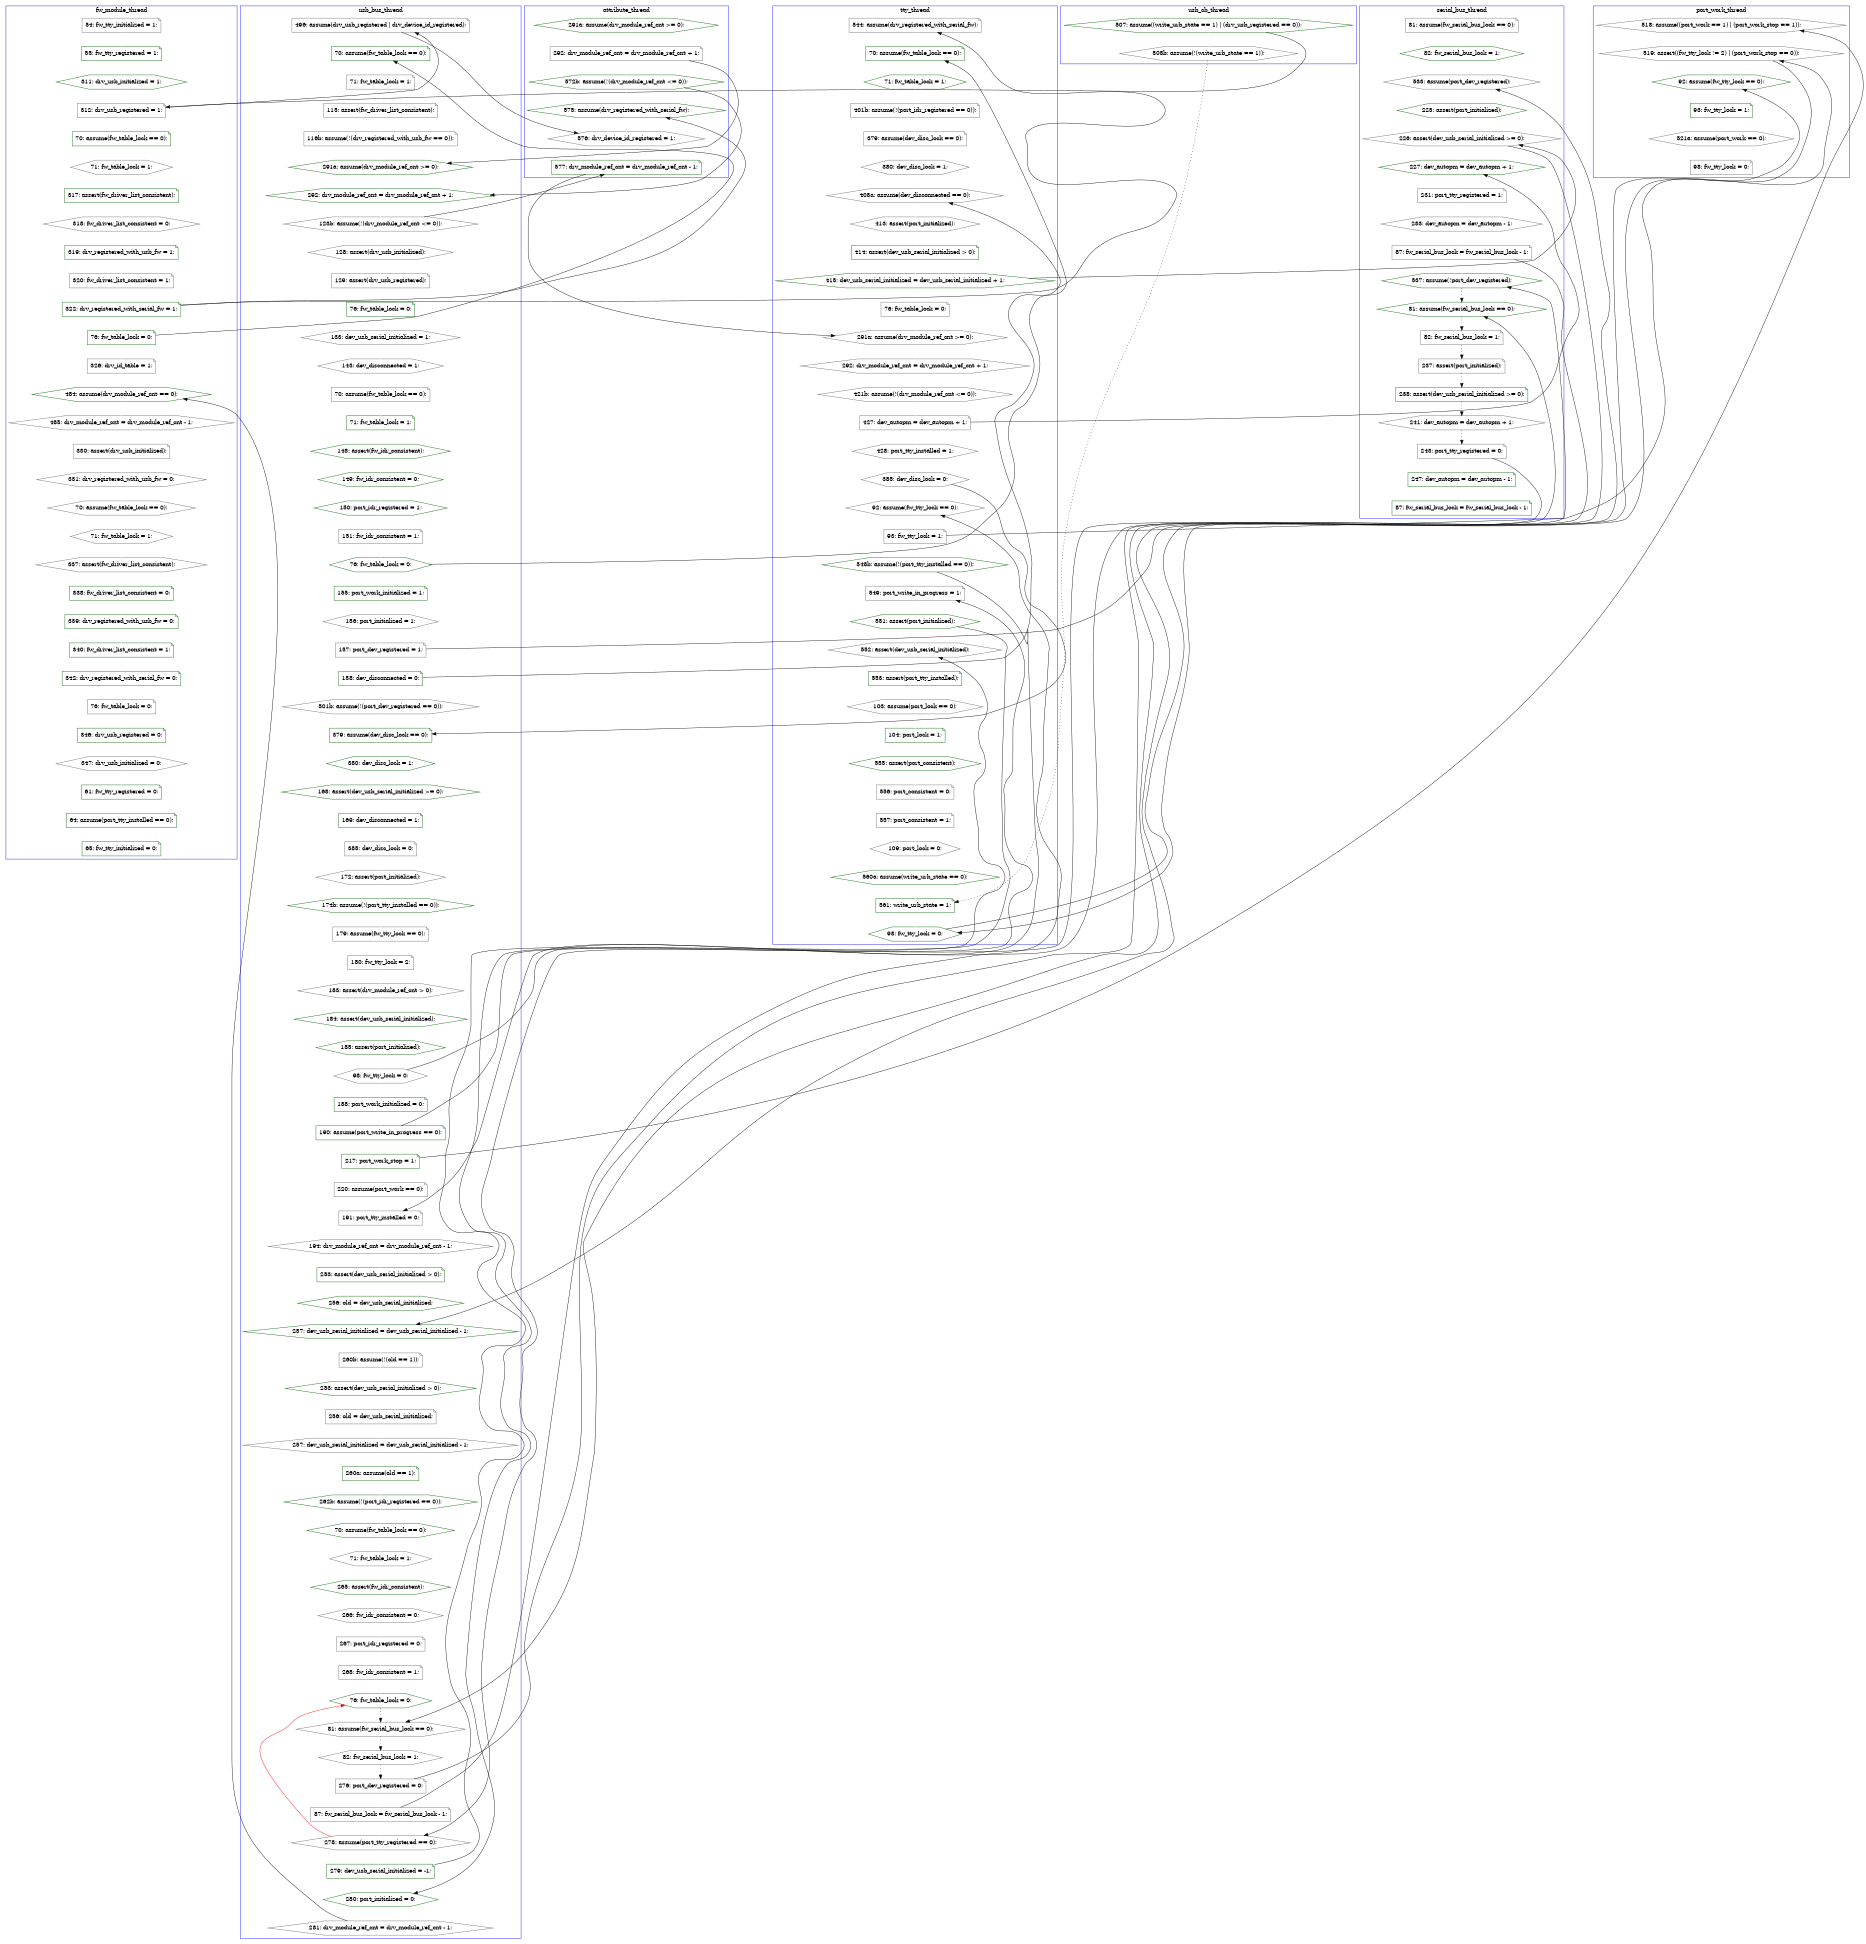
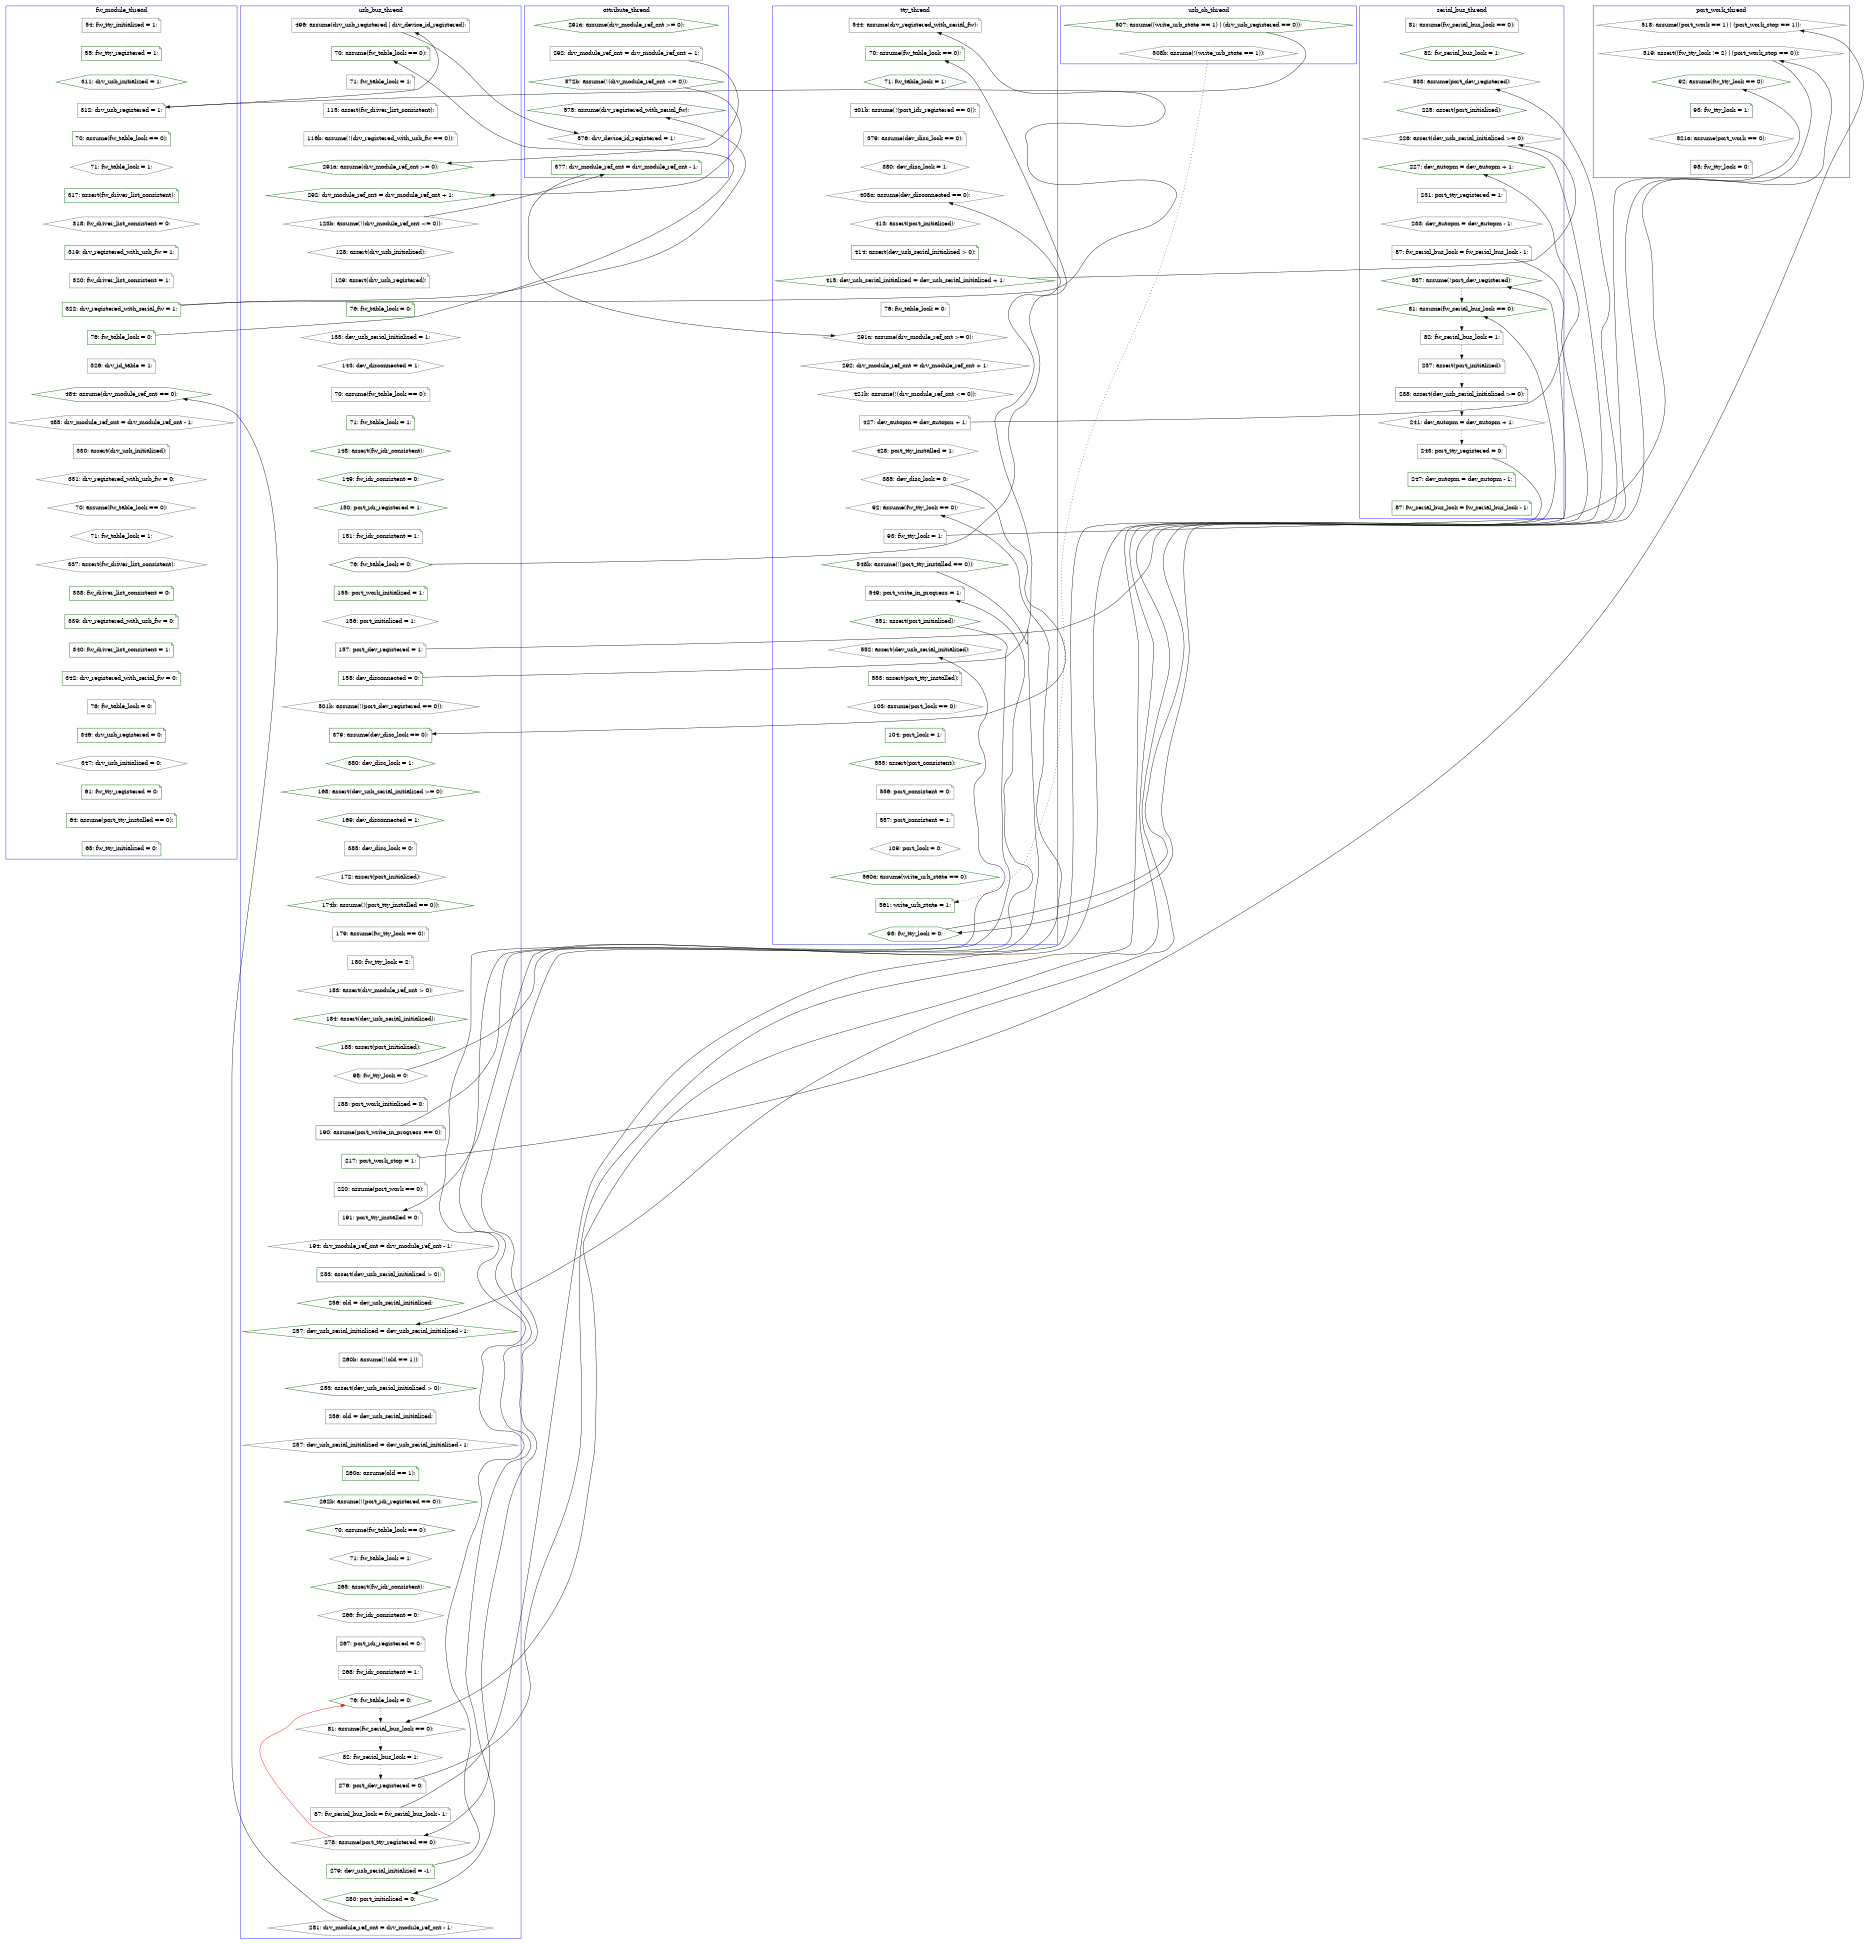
(381, 820) -> (381, 820)
